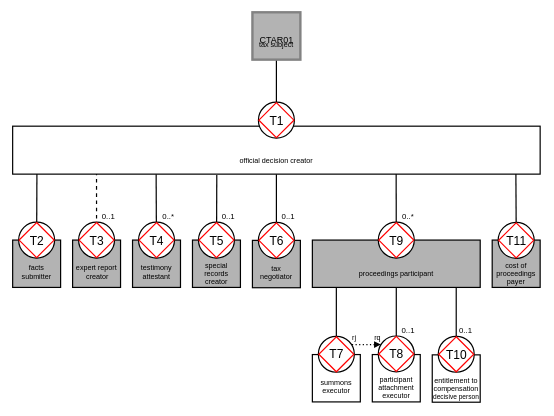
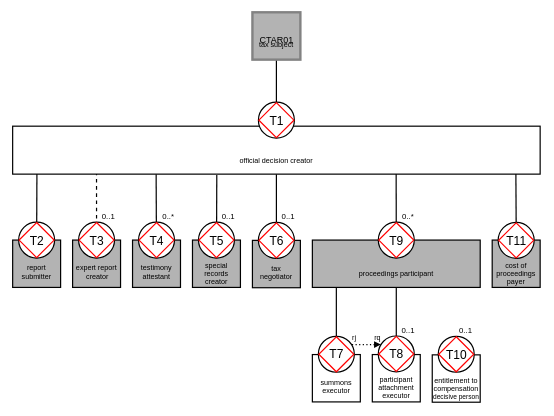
(36, 273) -> (36, 273)
(456, 312) -> none
